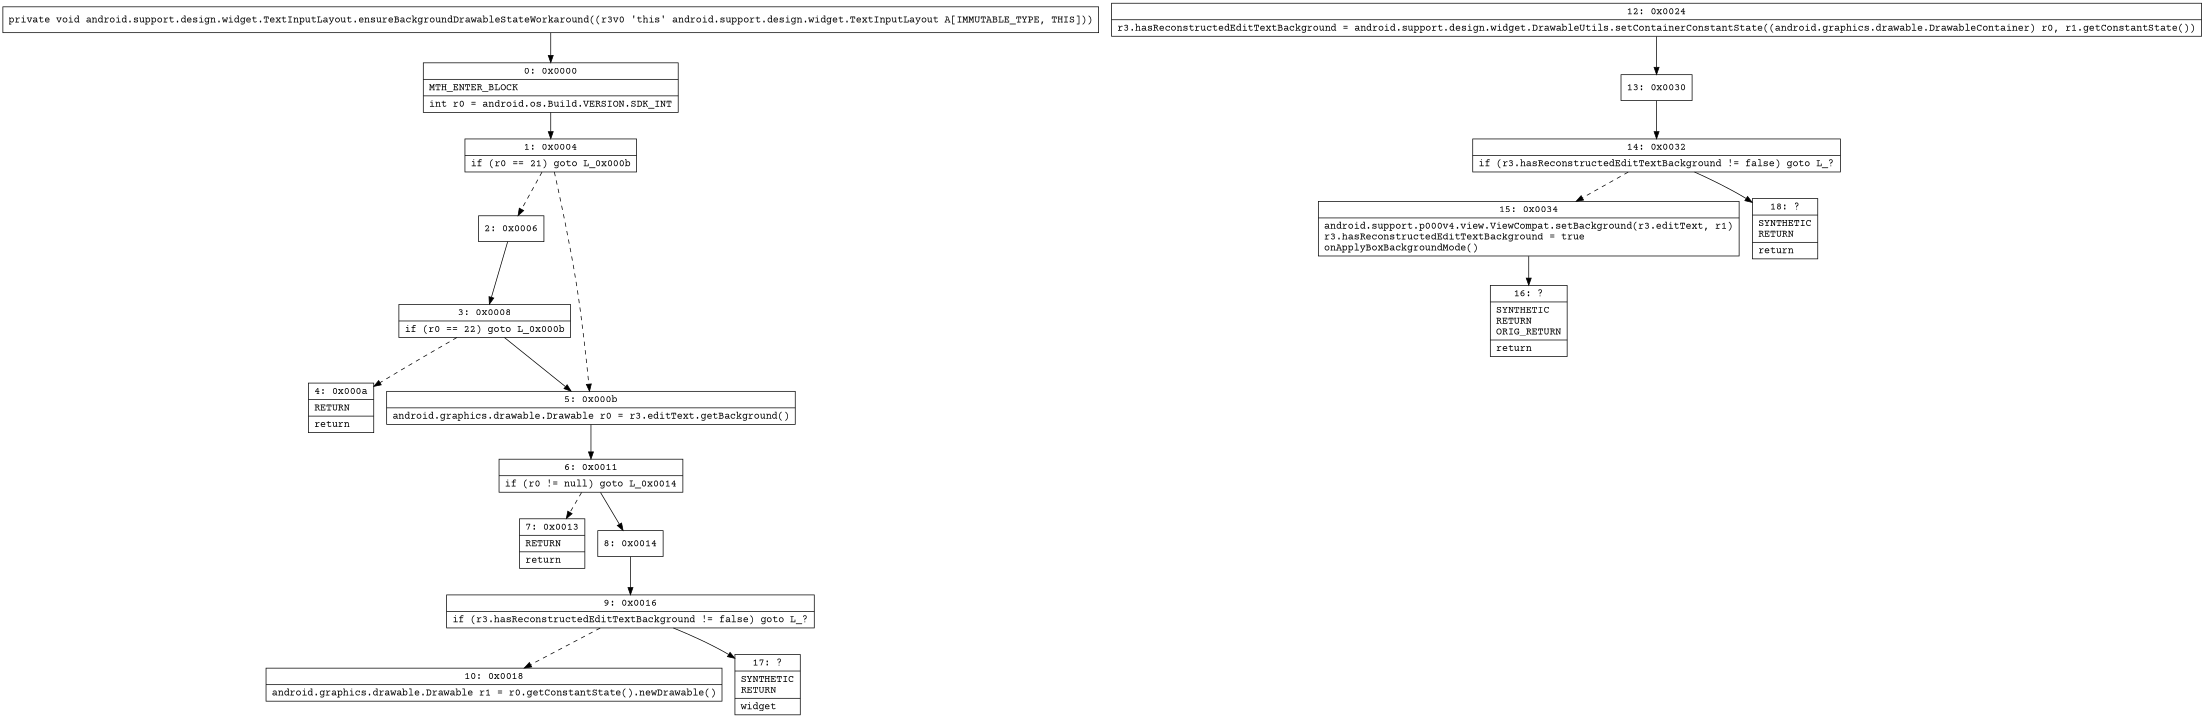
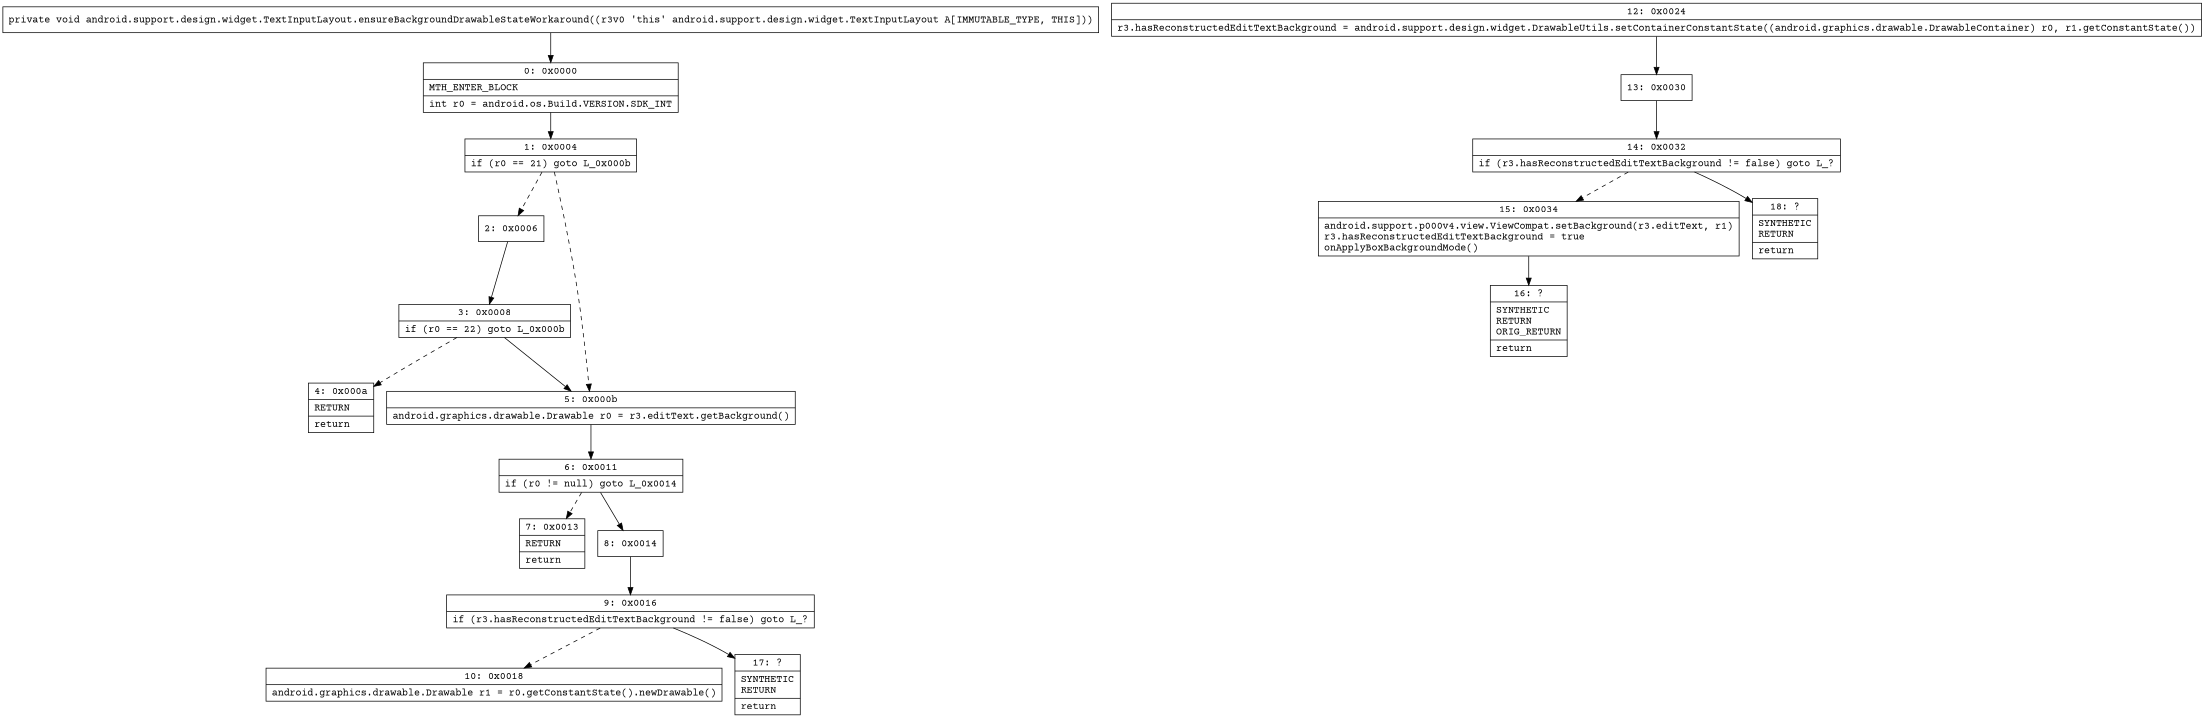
(759, 706) -> (759, 706)
